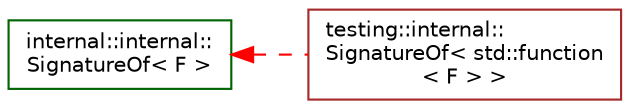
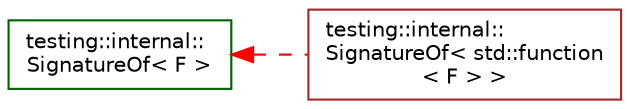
(120, 55) -> (120, 55)
